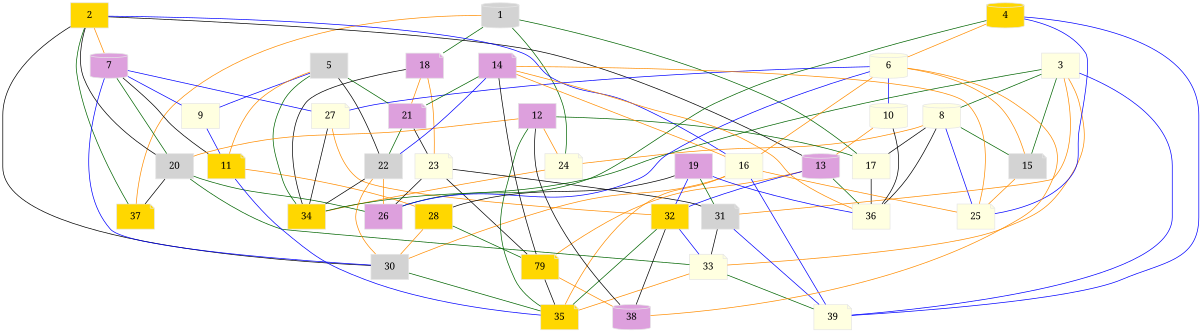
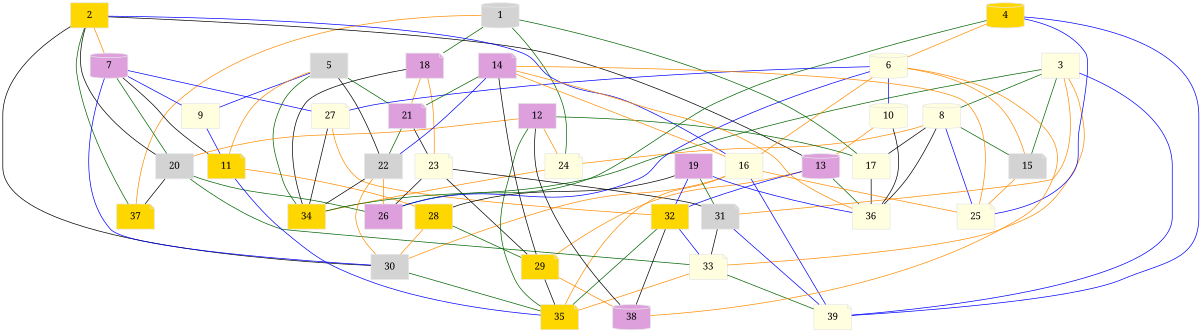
(540, 267) -> (540, 267)
